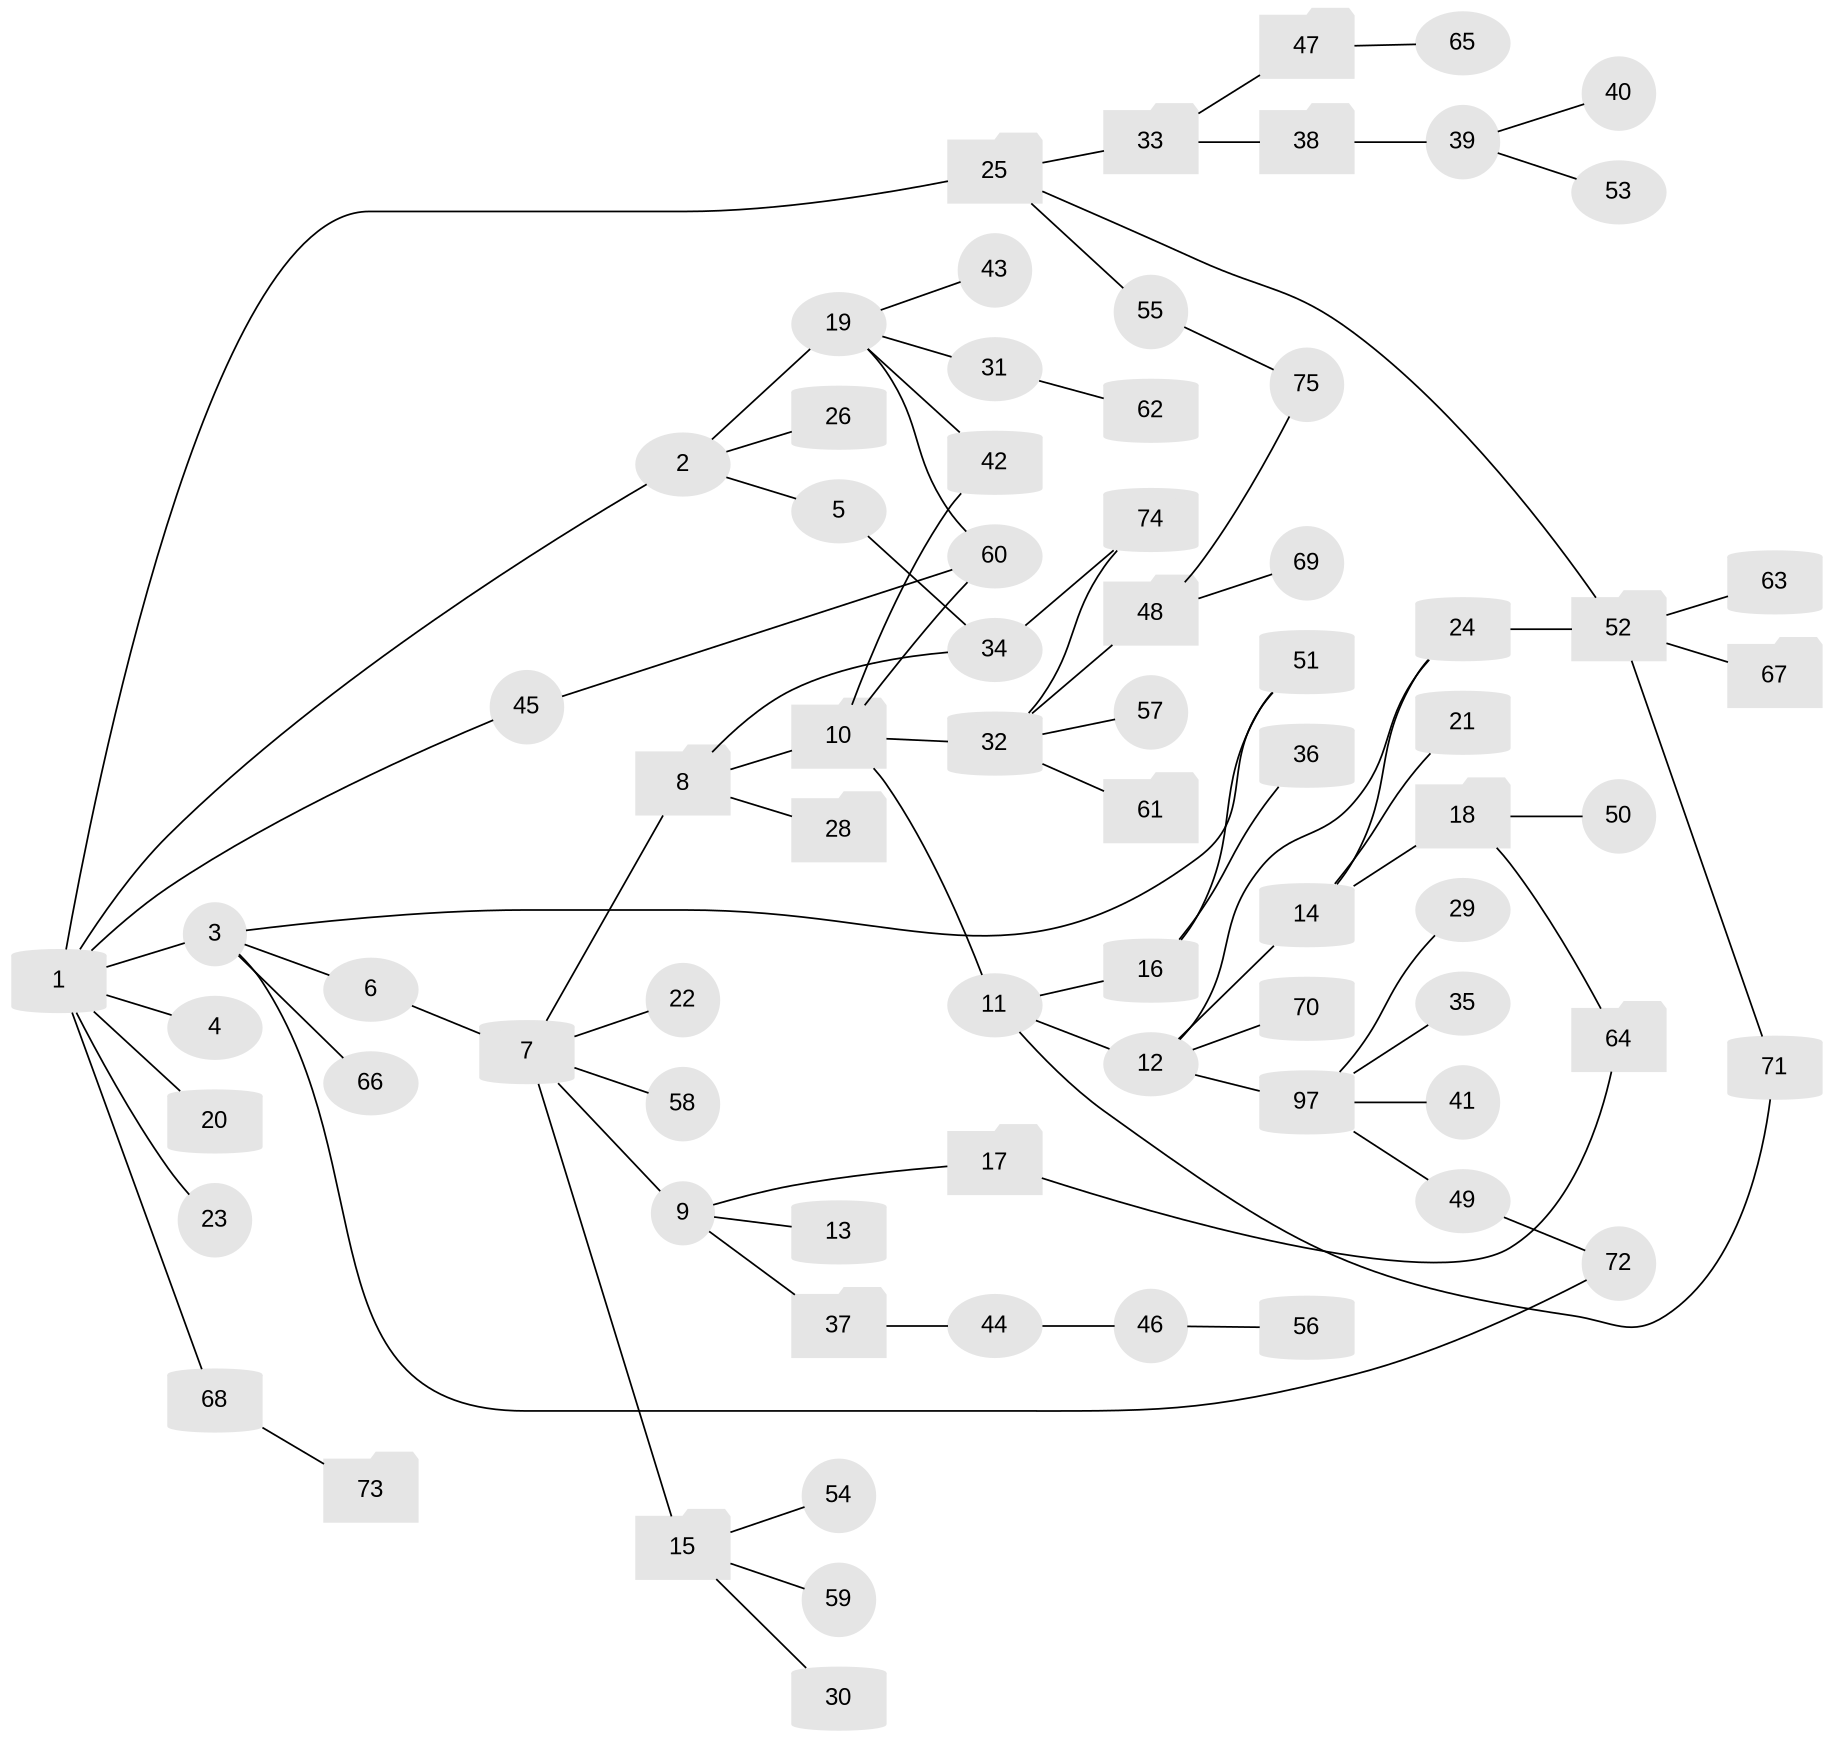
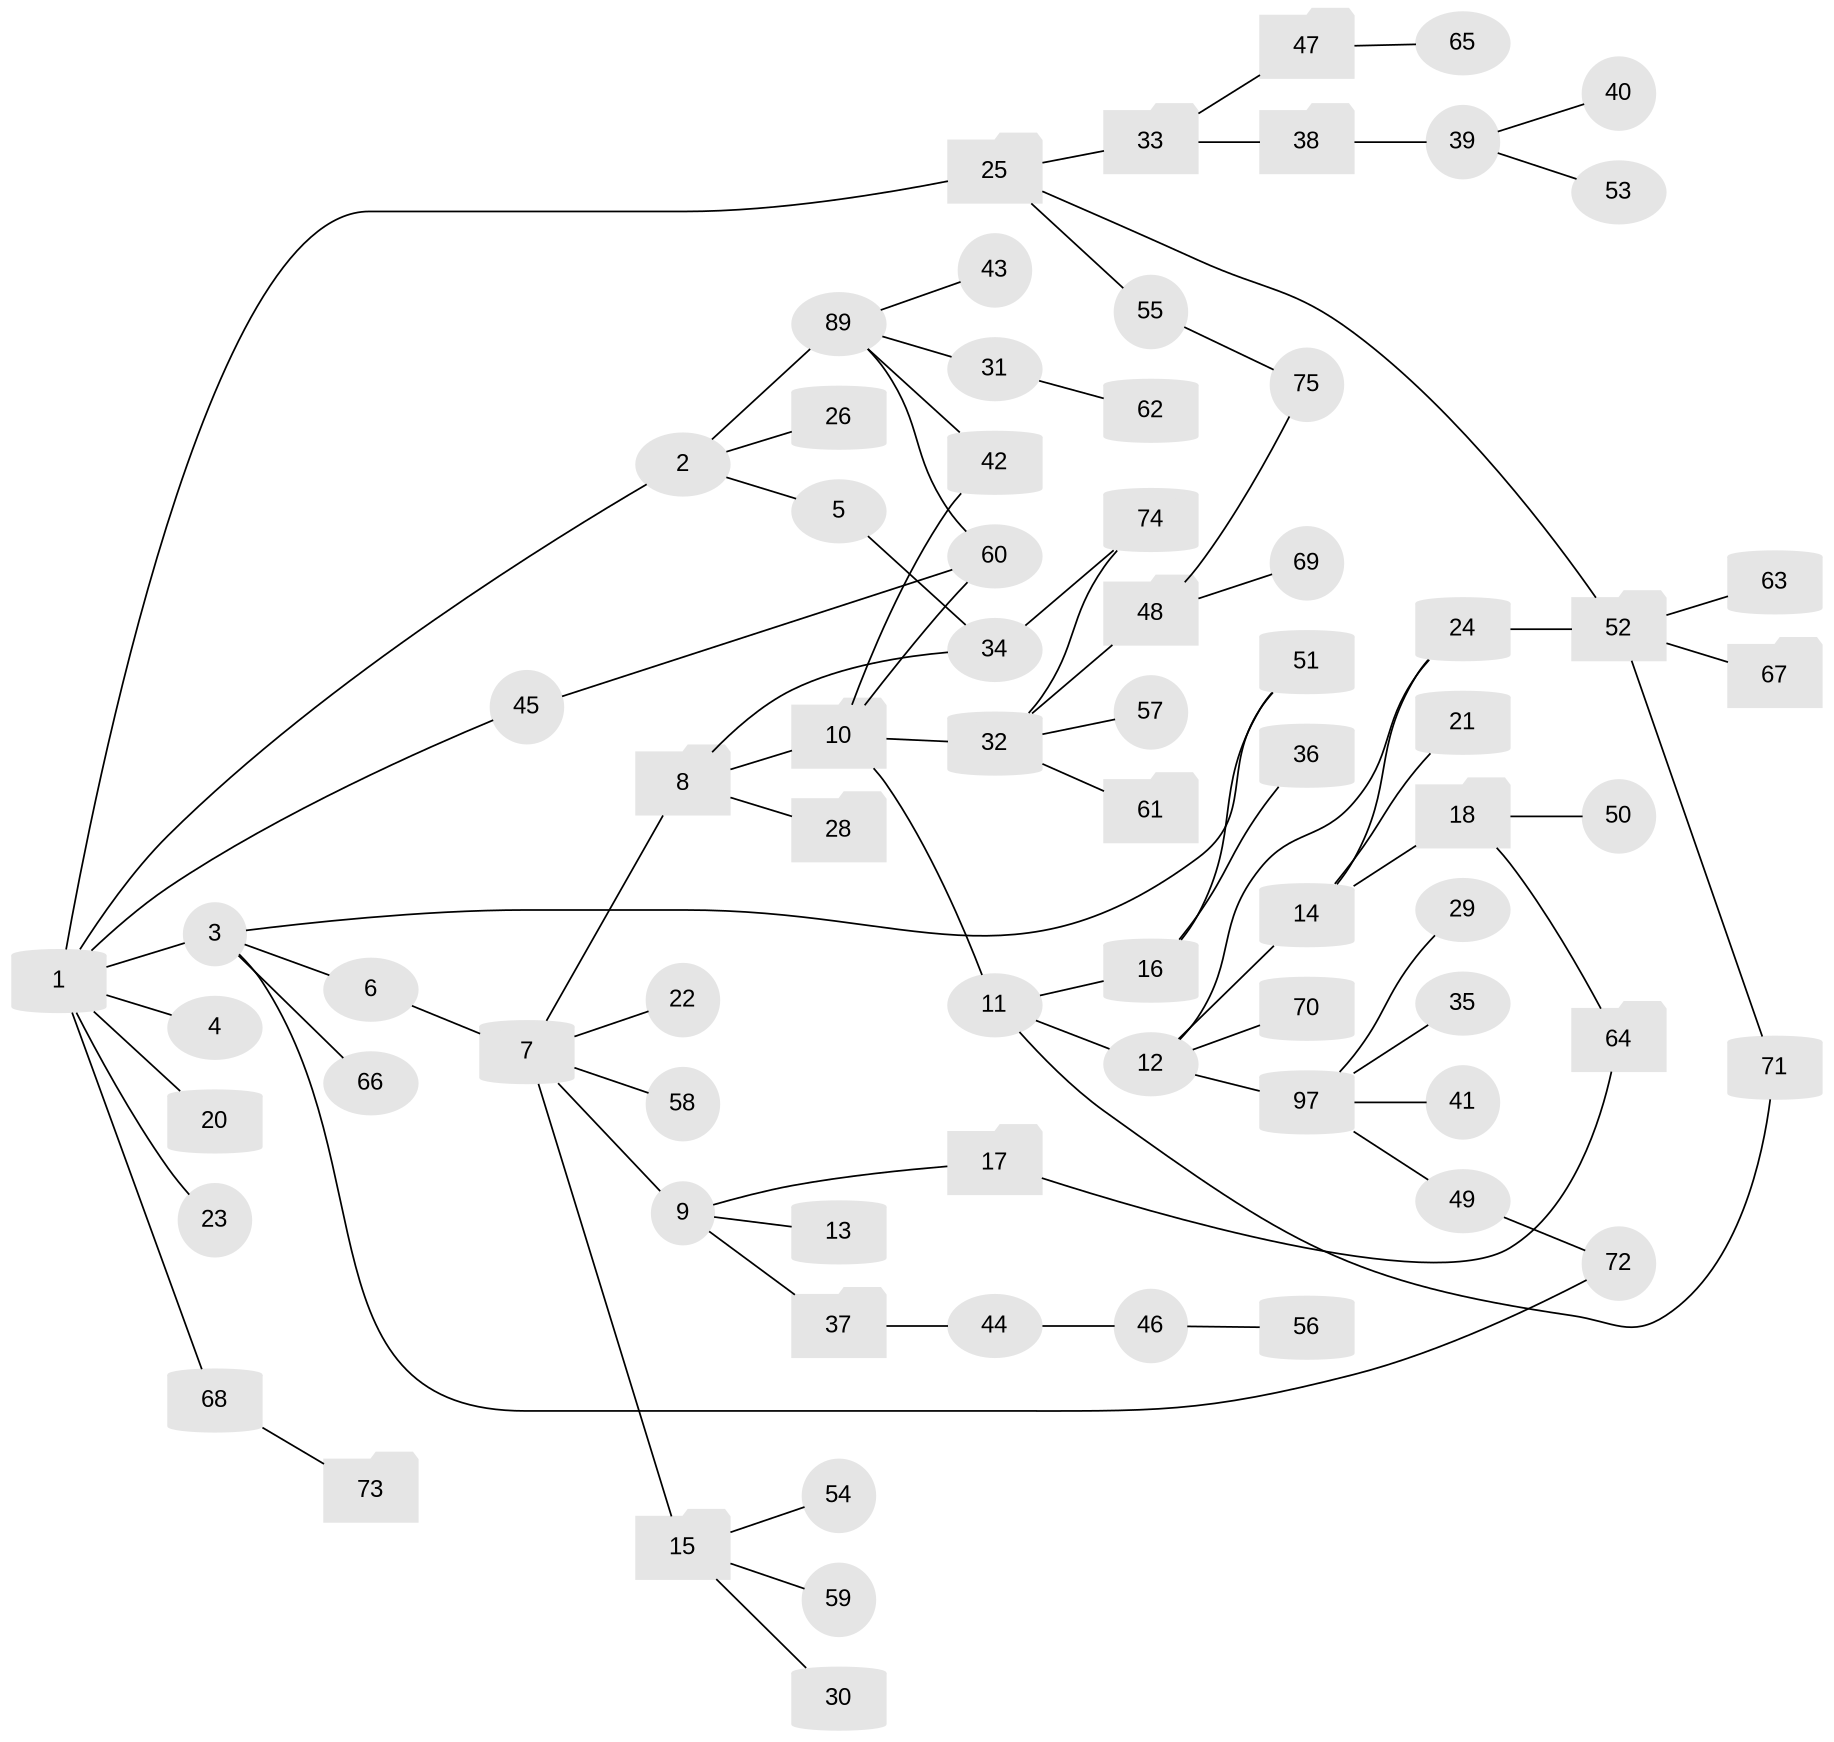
(839, 324) -> (839, 324)
